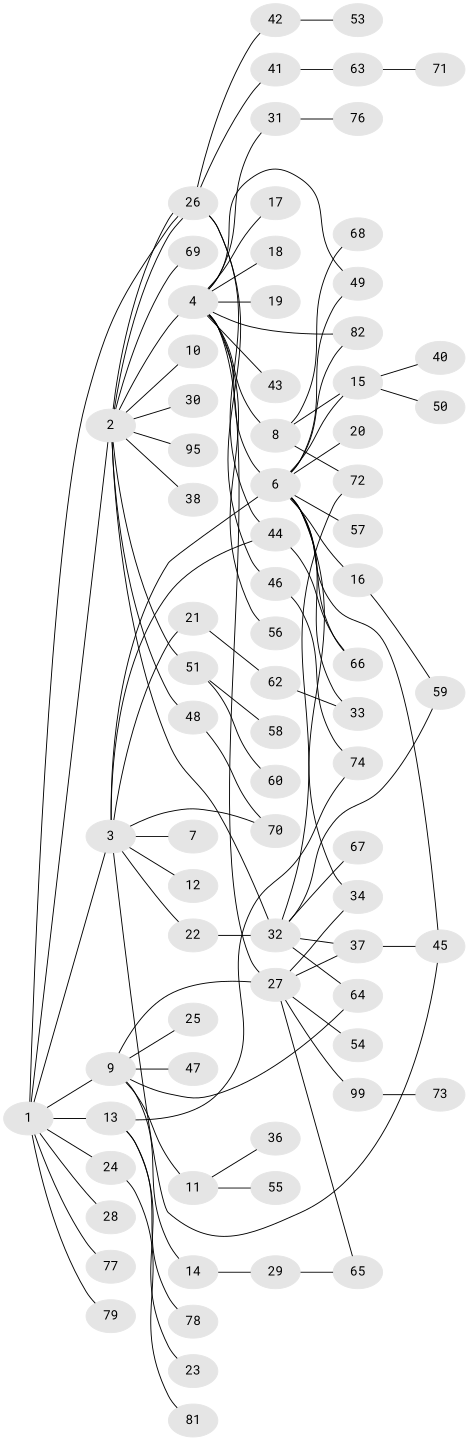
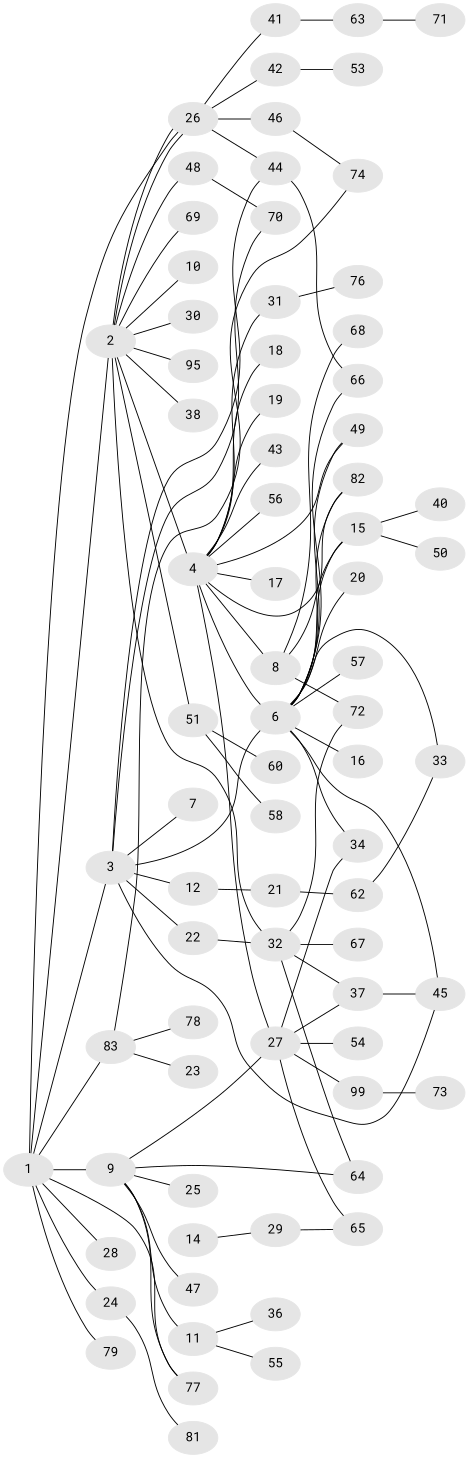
(440, 693) -> none
(136, 722) -> (231, 890)
(111, 1118) -> (111, 1047)
(159, 1217) -> (151, 1280)
